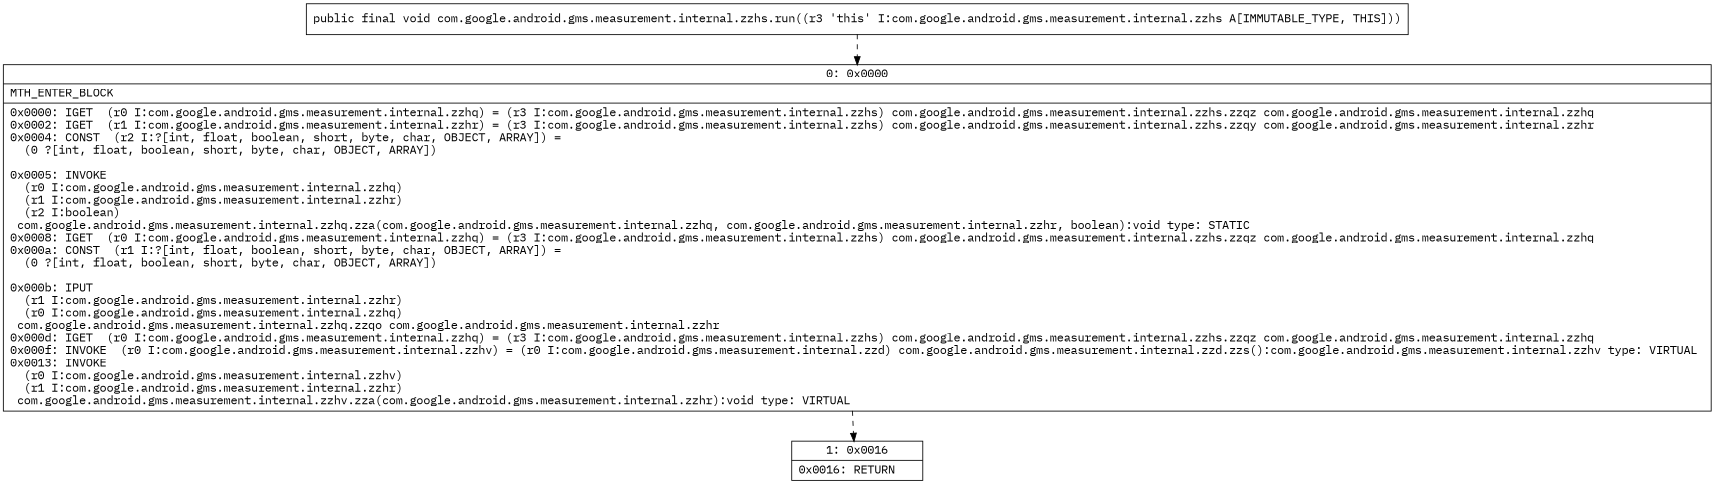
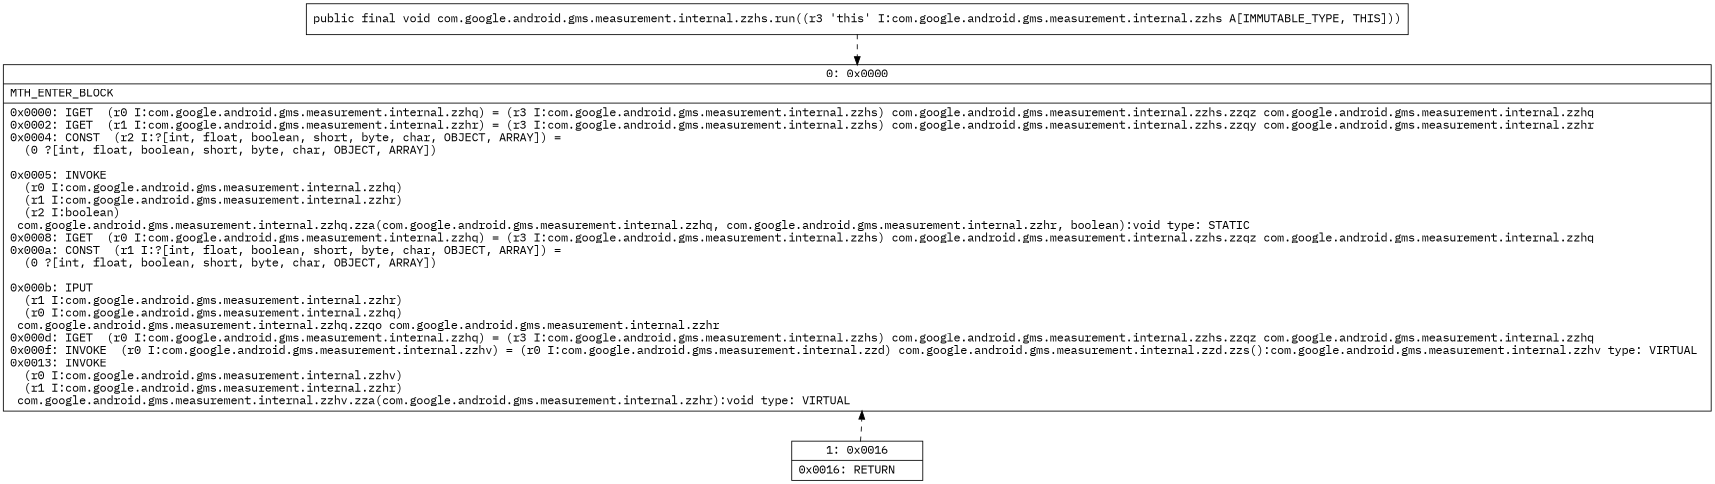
(853, 422) -> (861, 430)
